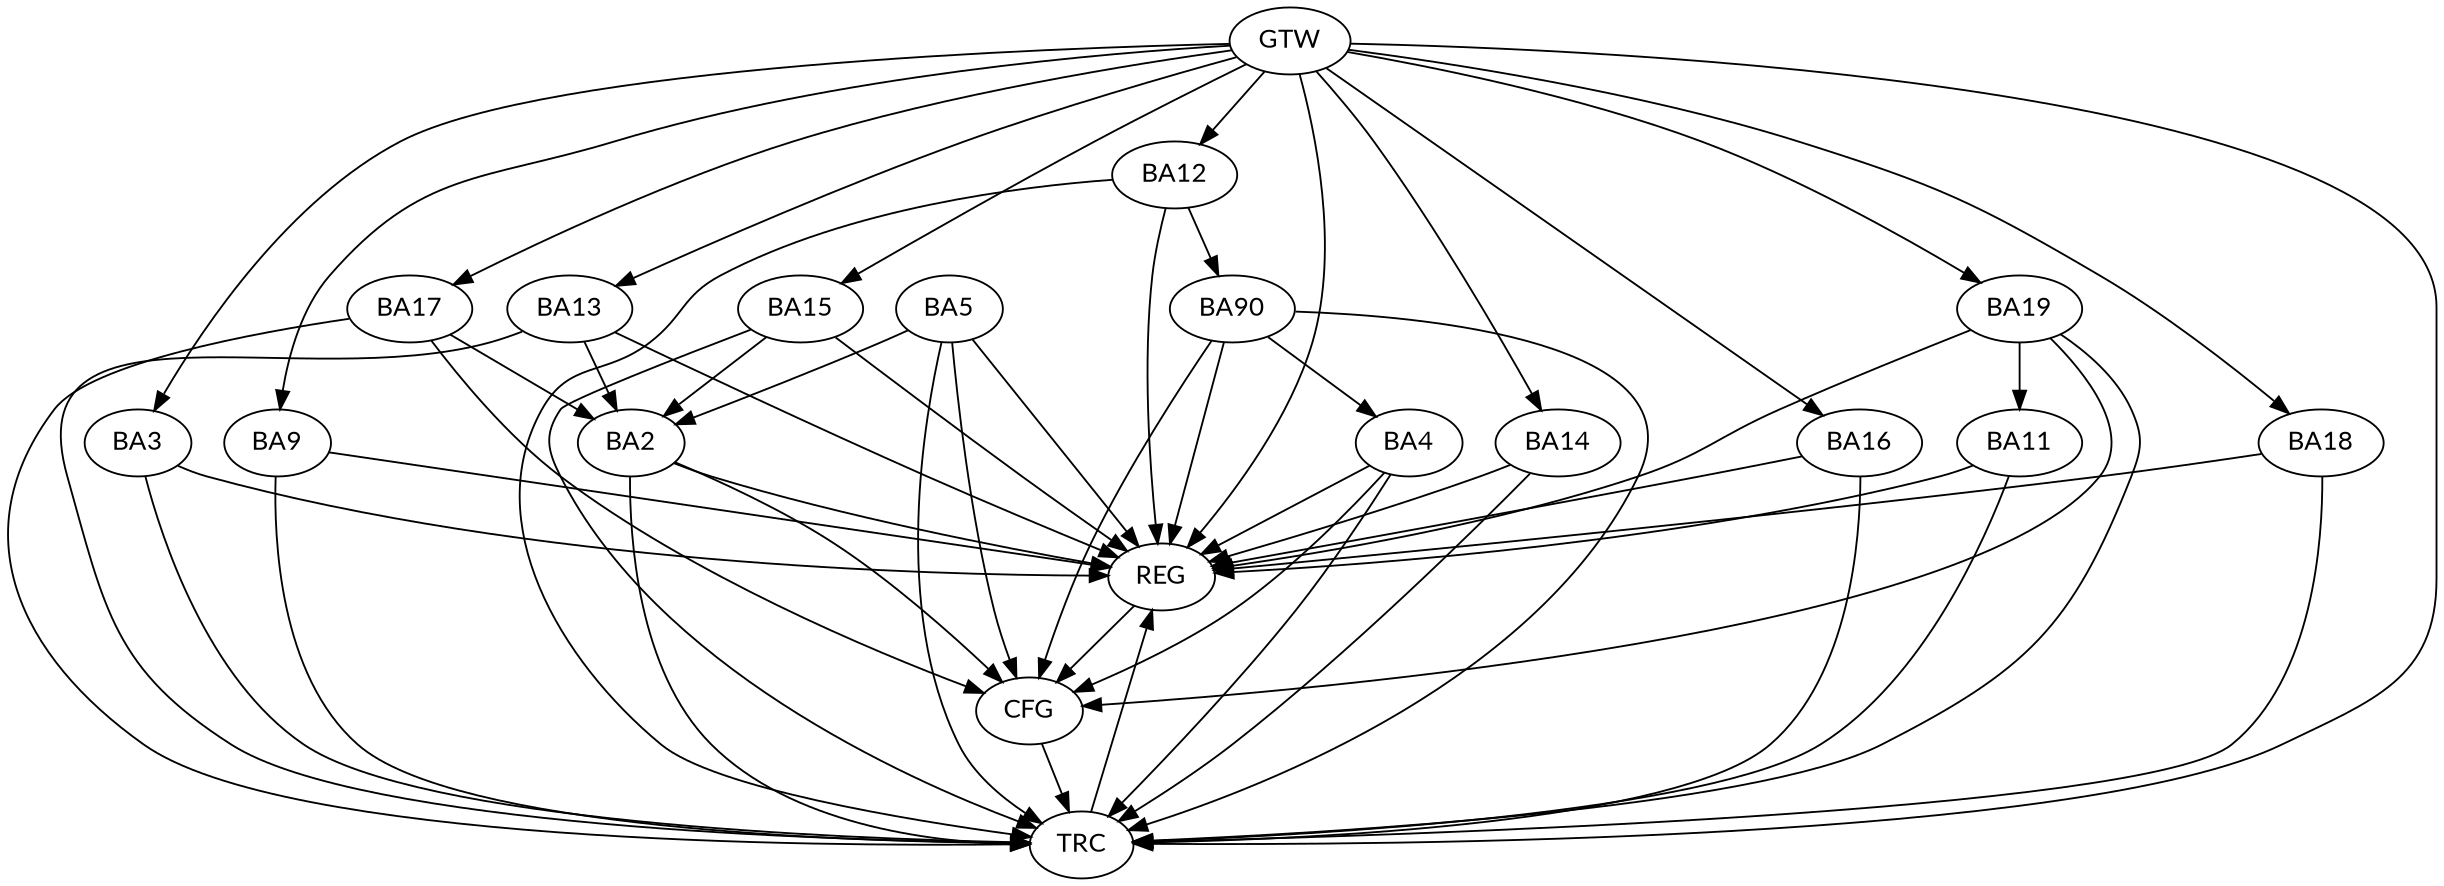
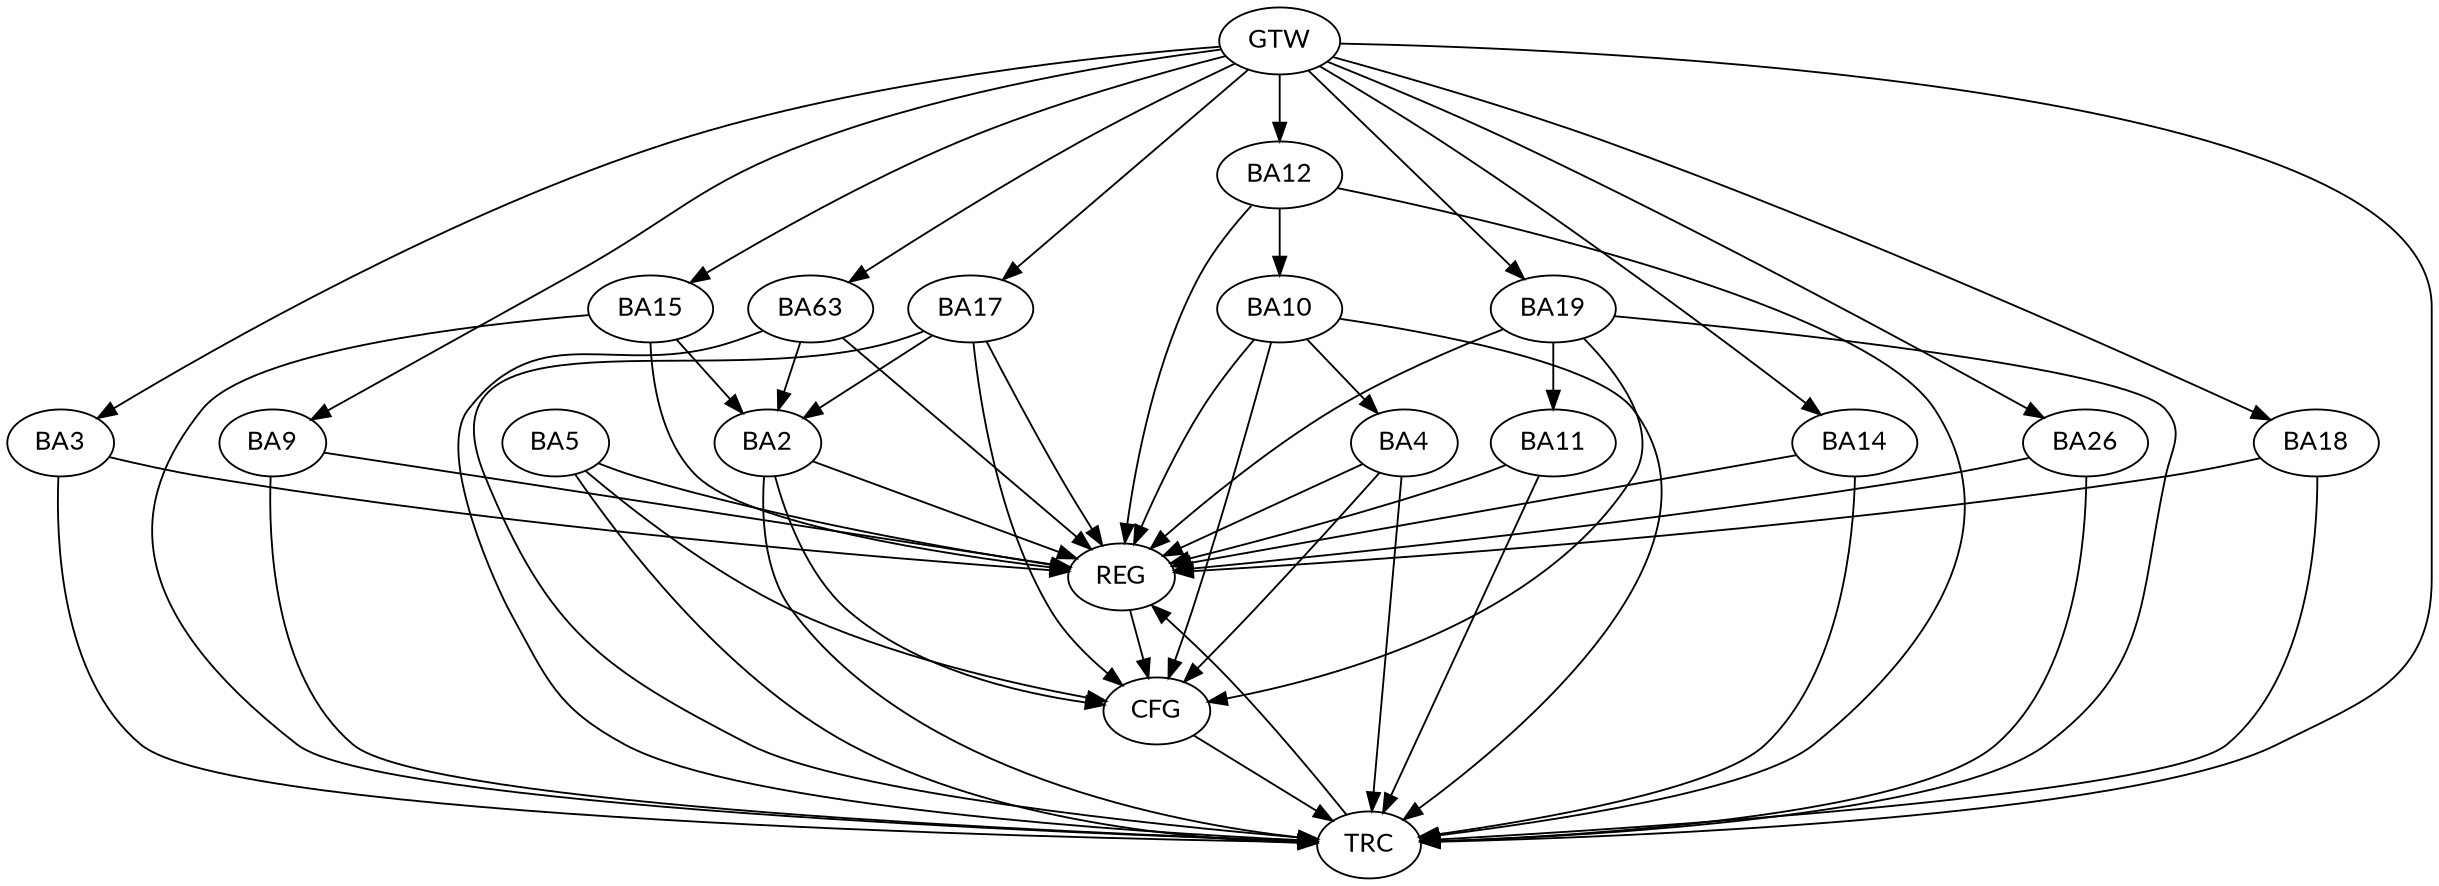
(570, 309) -> (811, 309)
(1232, 309) -> (1280, 309)
(1315, 330) -> (1037, 436)
(801, 375) -> none
(1860, 443) -> (2086, 443)
